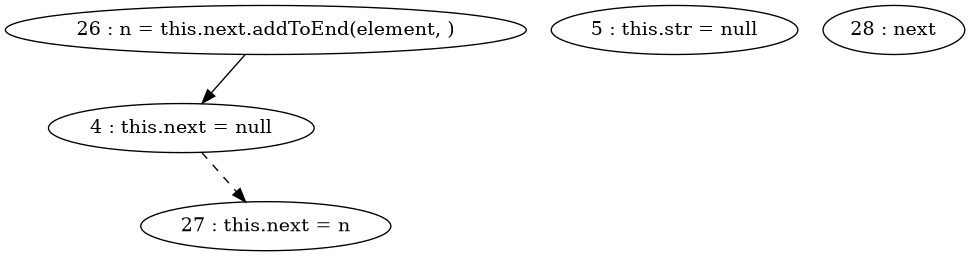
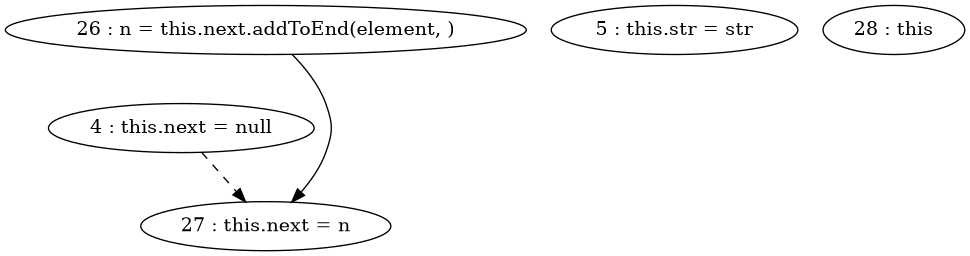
(675, 30) -> (675, 30)
(894, 30) -> (894, 30)
(228, 74) -> (331, 122)
